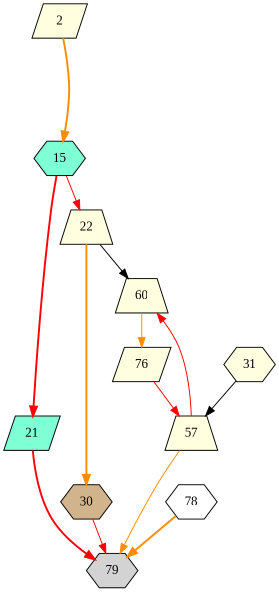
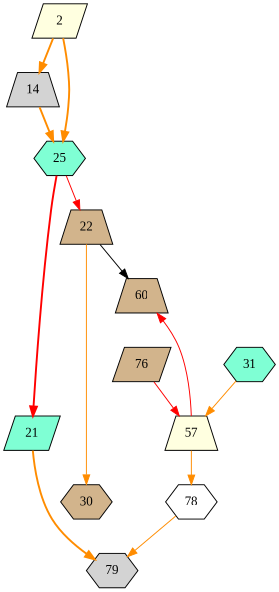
none -> (33, 90)
(60, 158) -> (60, 158)
(86, 227) -> (86, 227)
(142, 296) -> (142, 296)
(142, 325) -> none
(86, 359) -> (86, 359)
(142, 364) -> (142, 364)
(250, 364) -> (250, 364)
(224, 395) -> (224, 395)
(150, 497) -> (191, 463)
(47, 509) -> (47, 509)
(98, 532) -> none
(155, 533) -> (155, 533)
